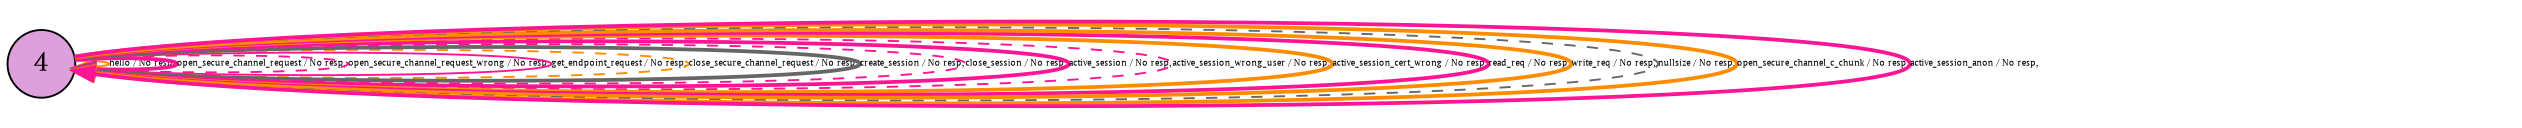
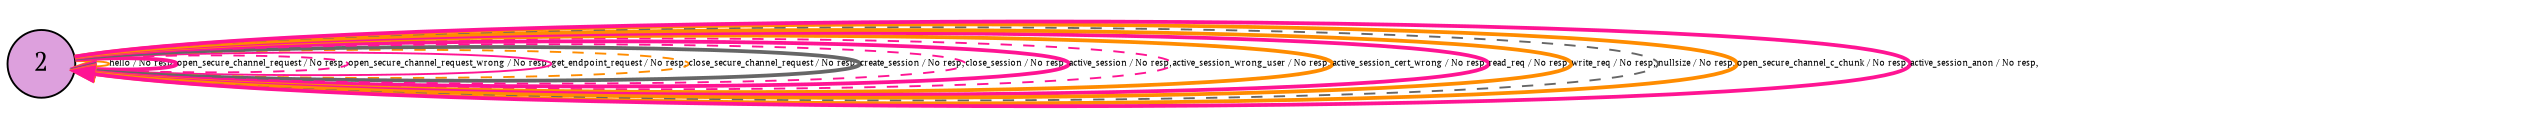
(41, 64) -> (41, 64)
